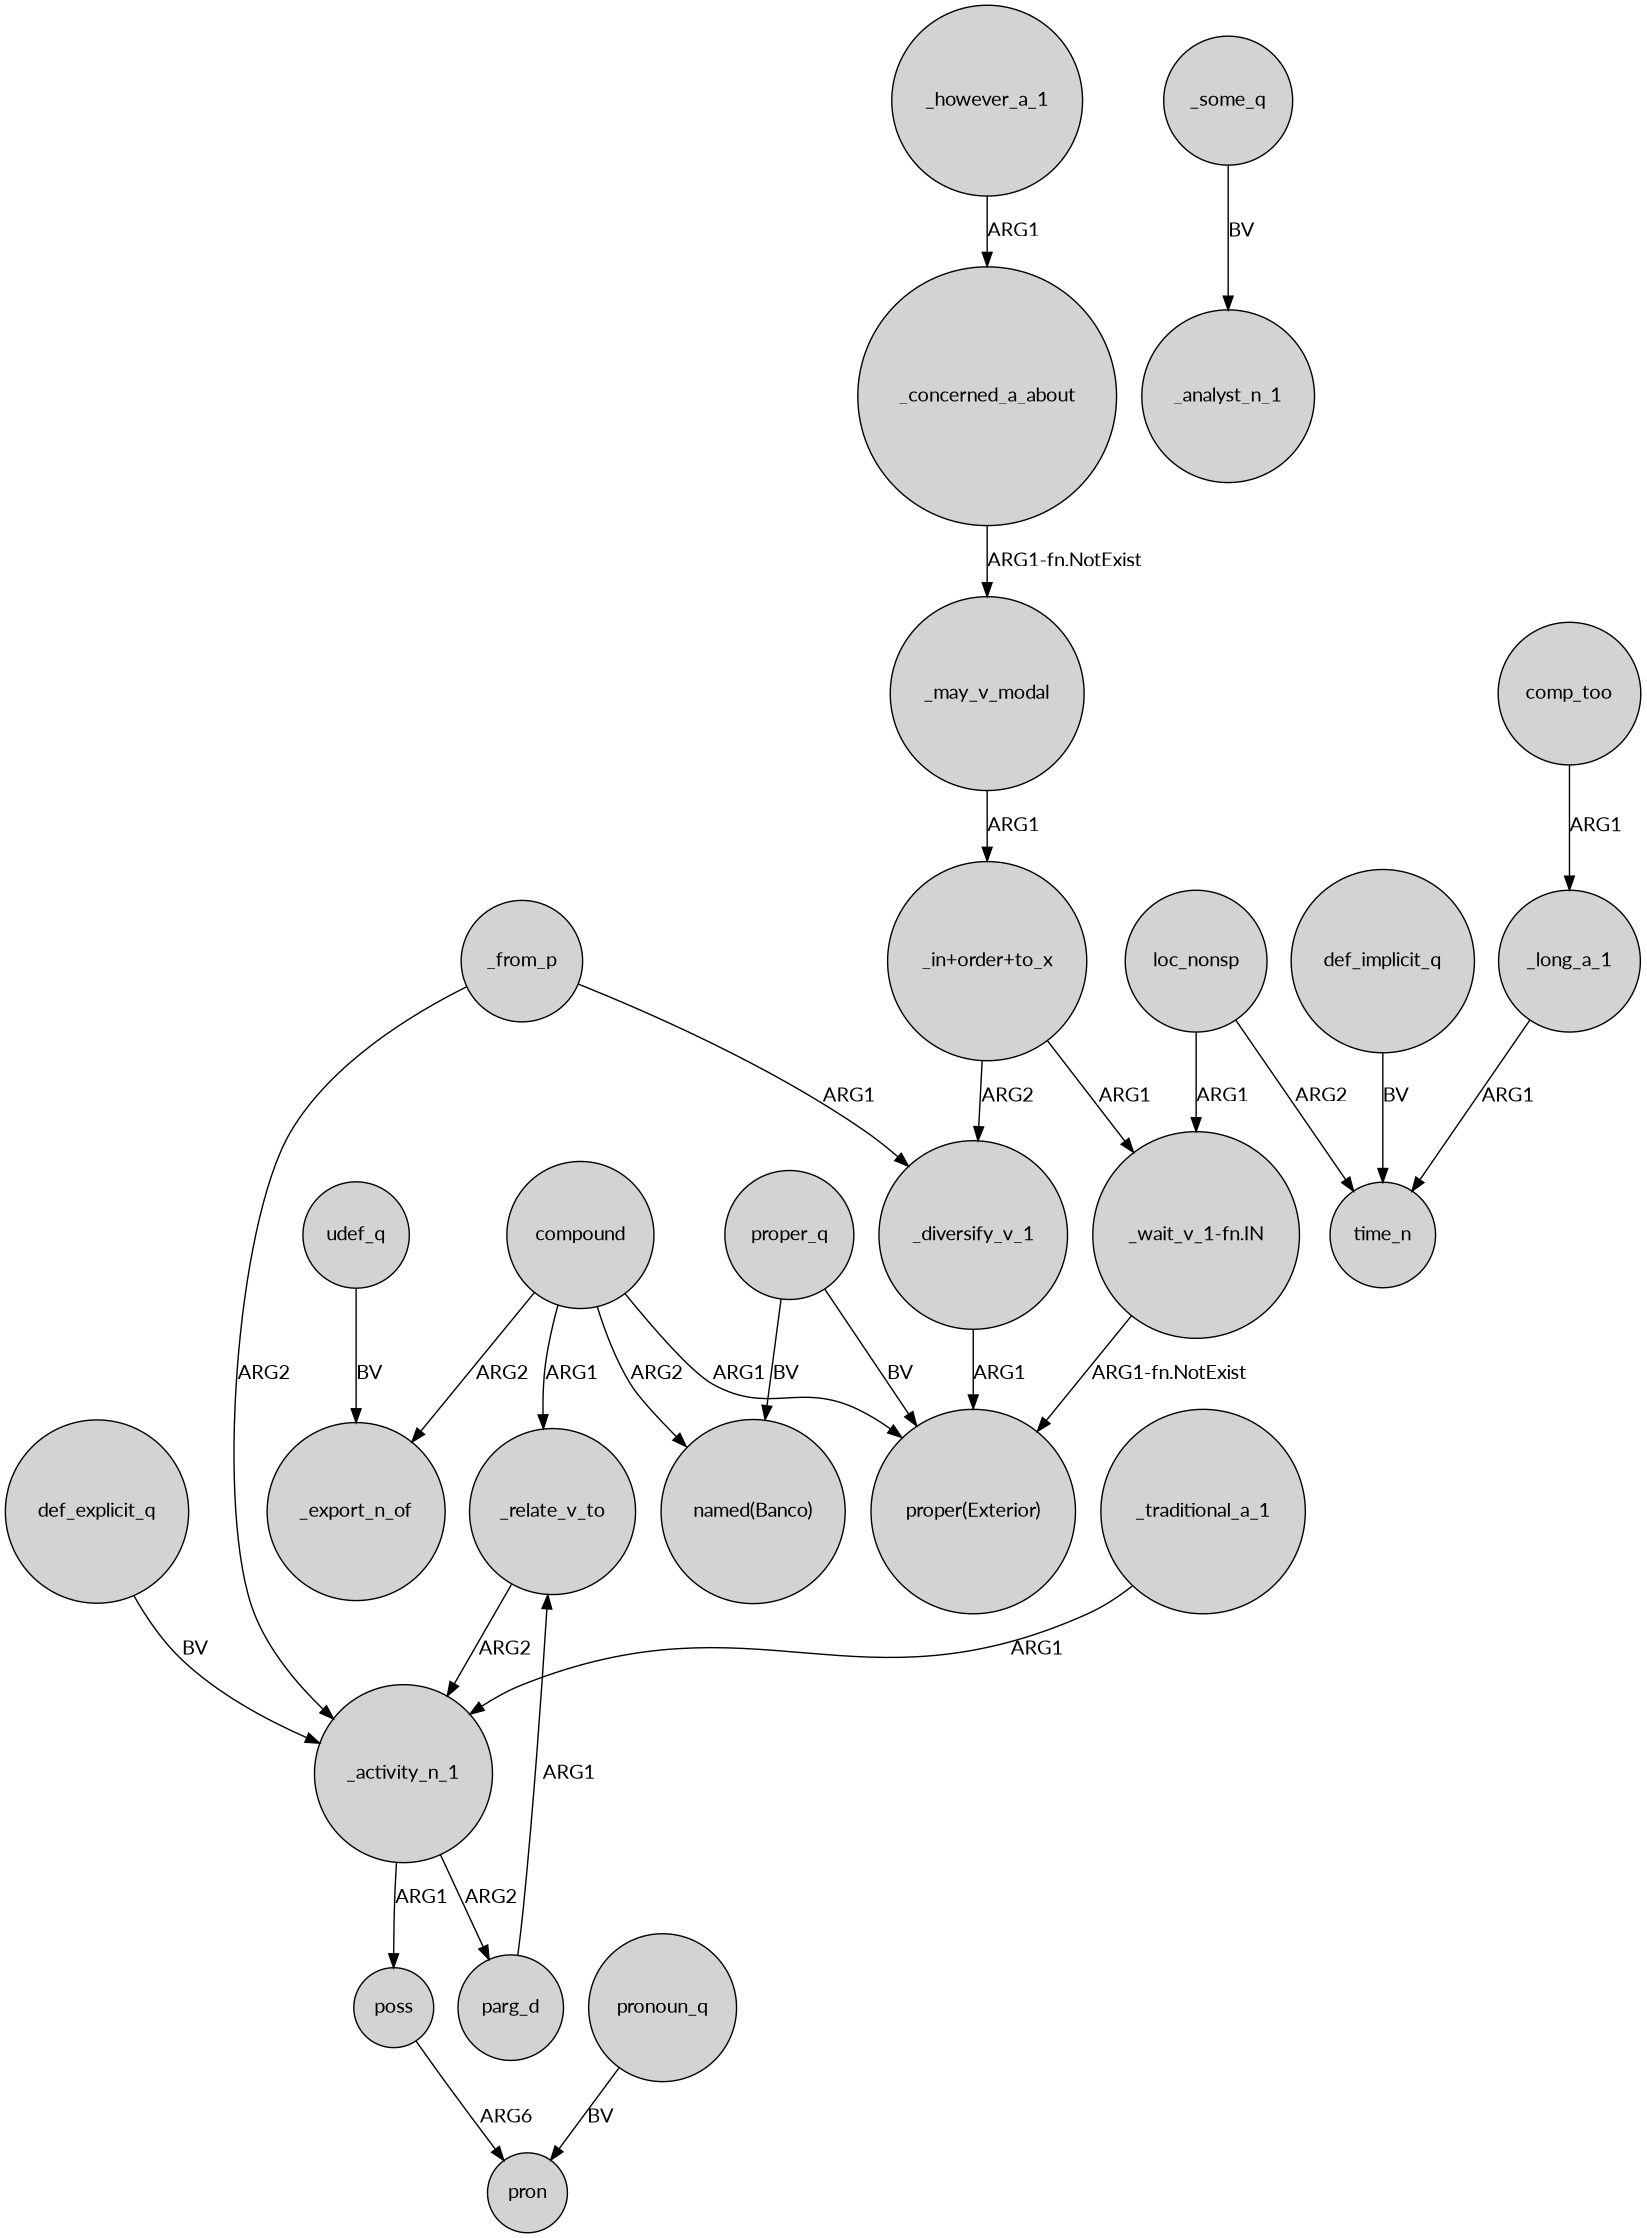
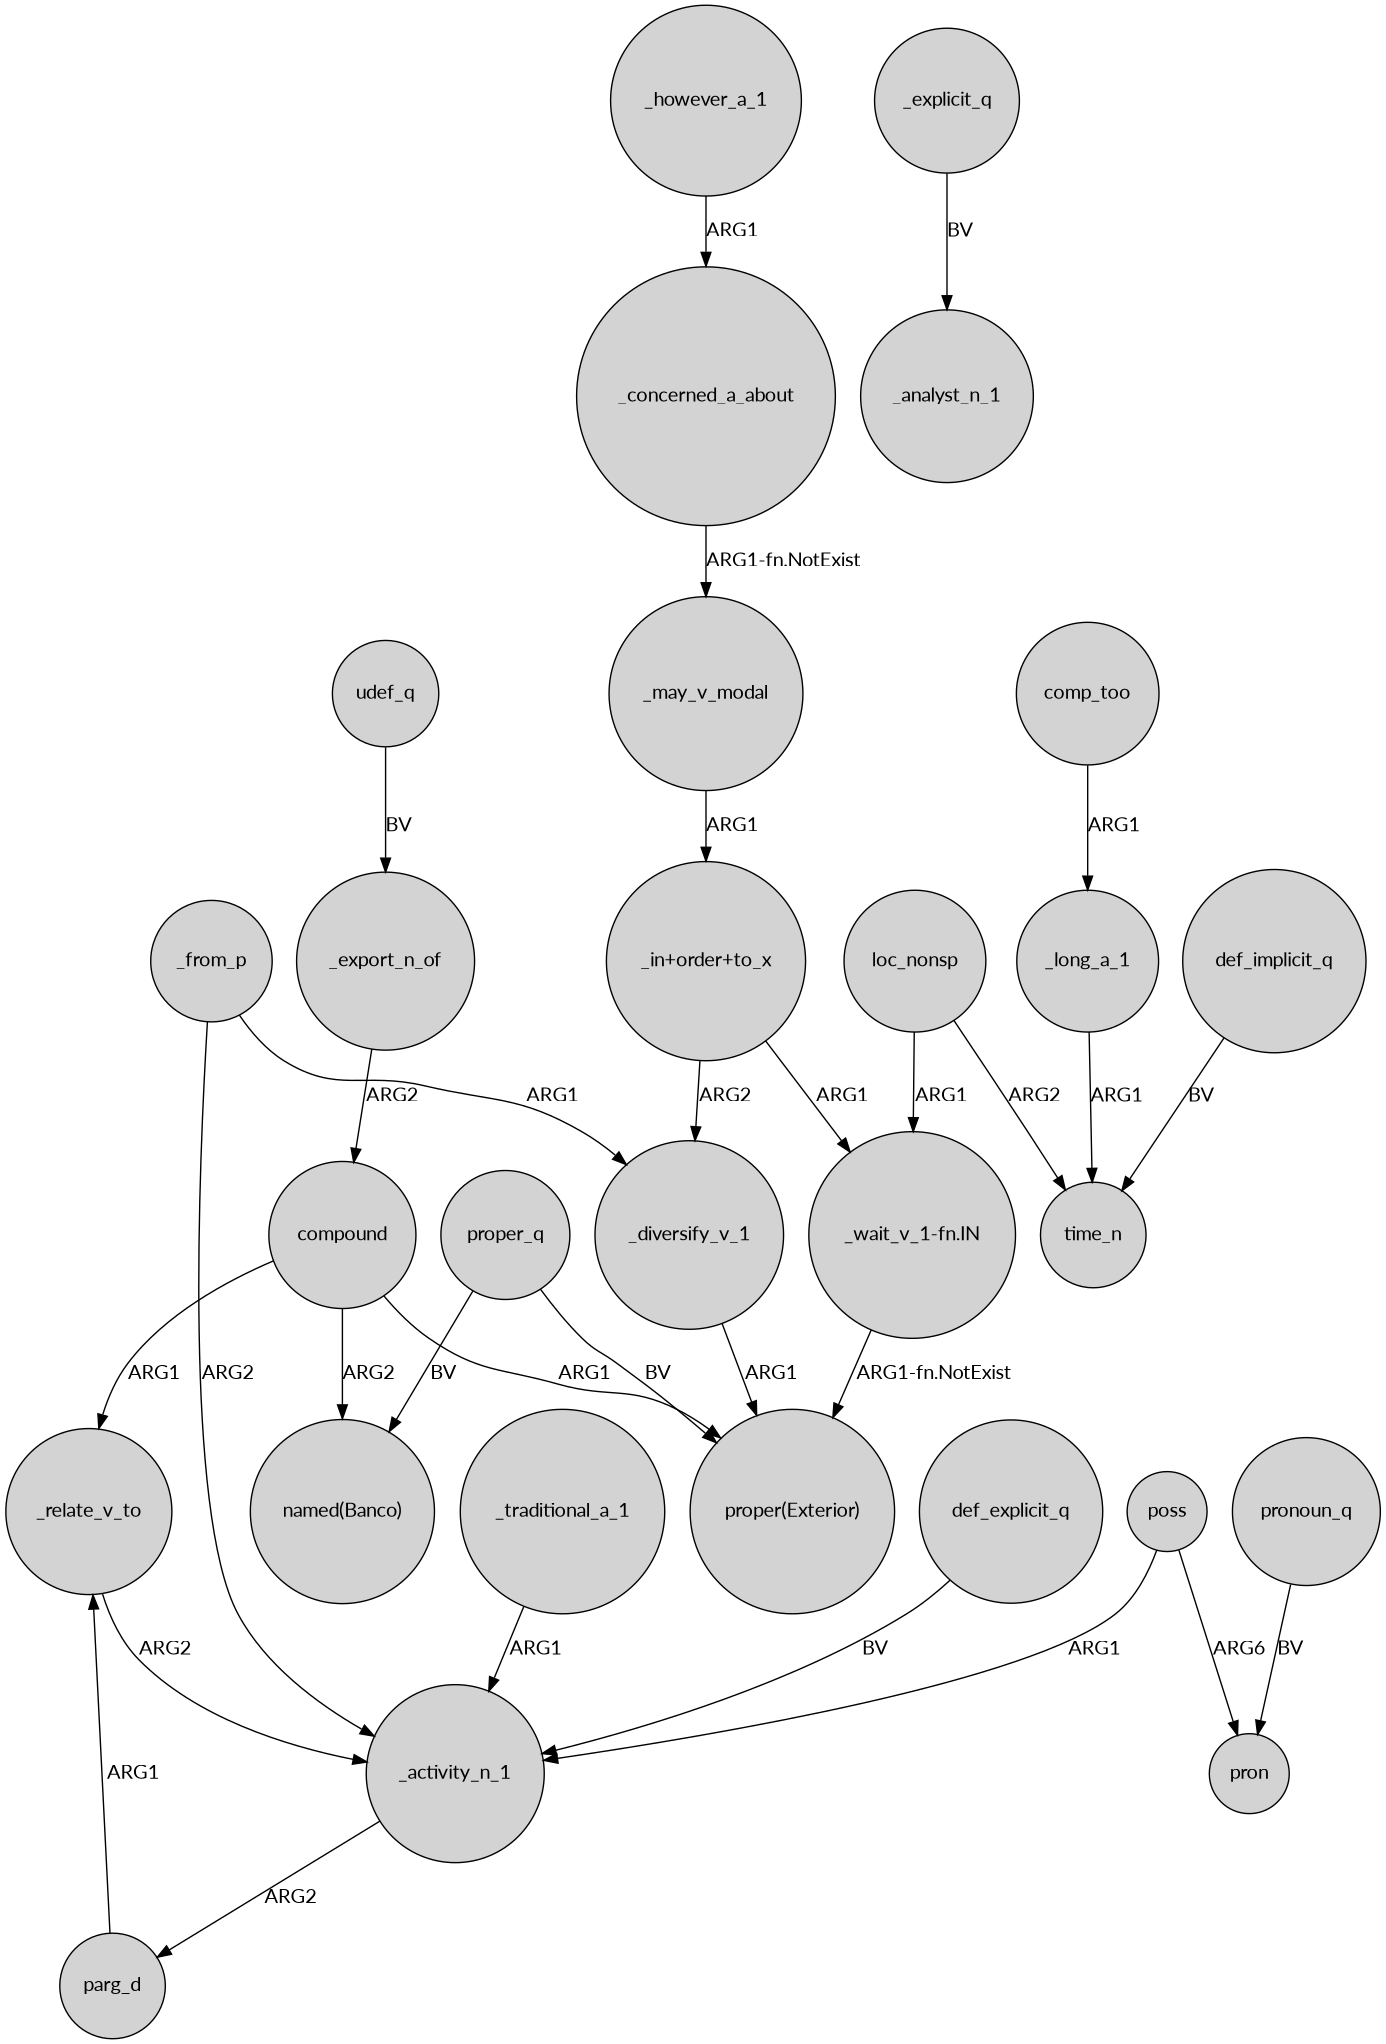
(1228, 101) -> (947, 101)
(478, 1362) -> (364, 1099)
(394, 1908) -> (880, 1699)
